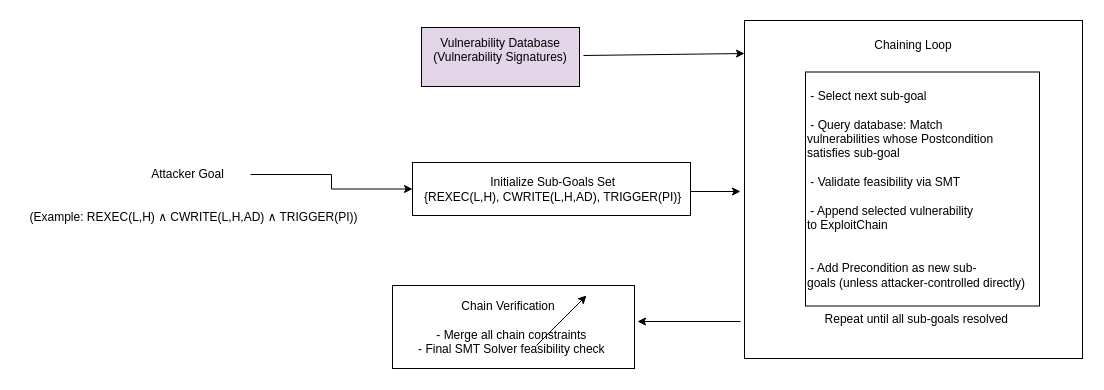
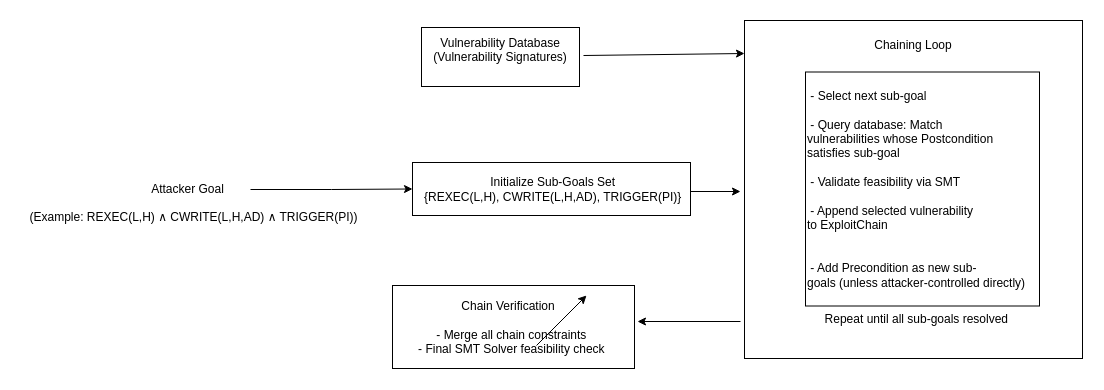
(501, 57) -> (501, 57)
(188, 175) -> (188, 190)
